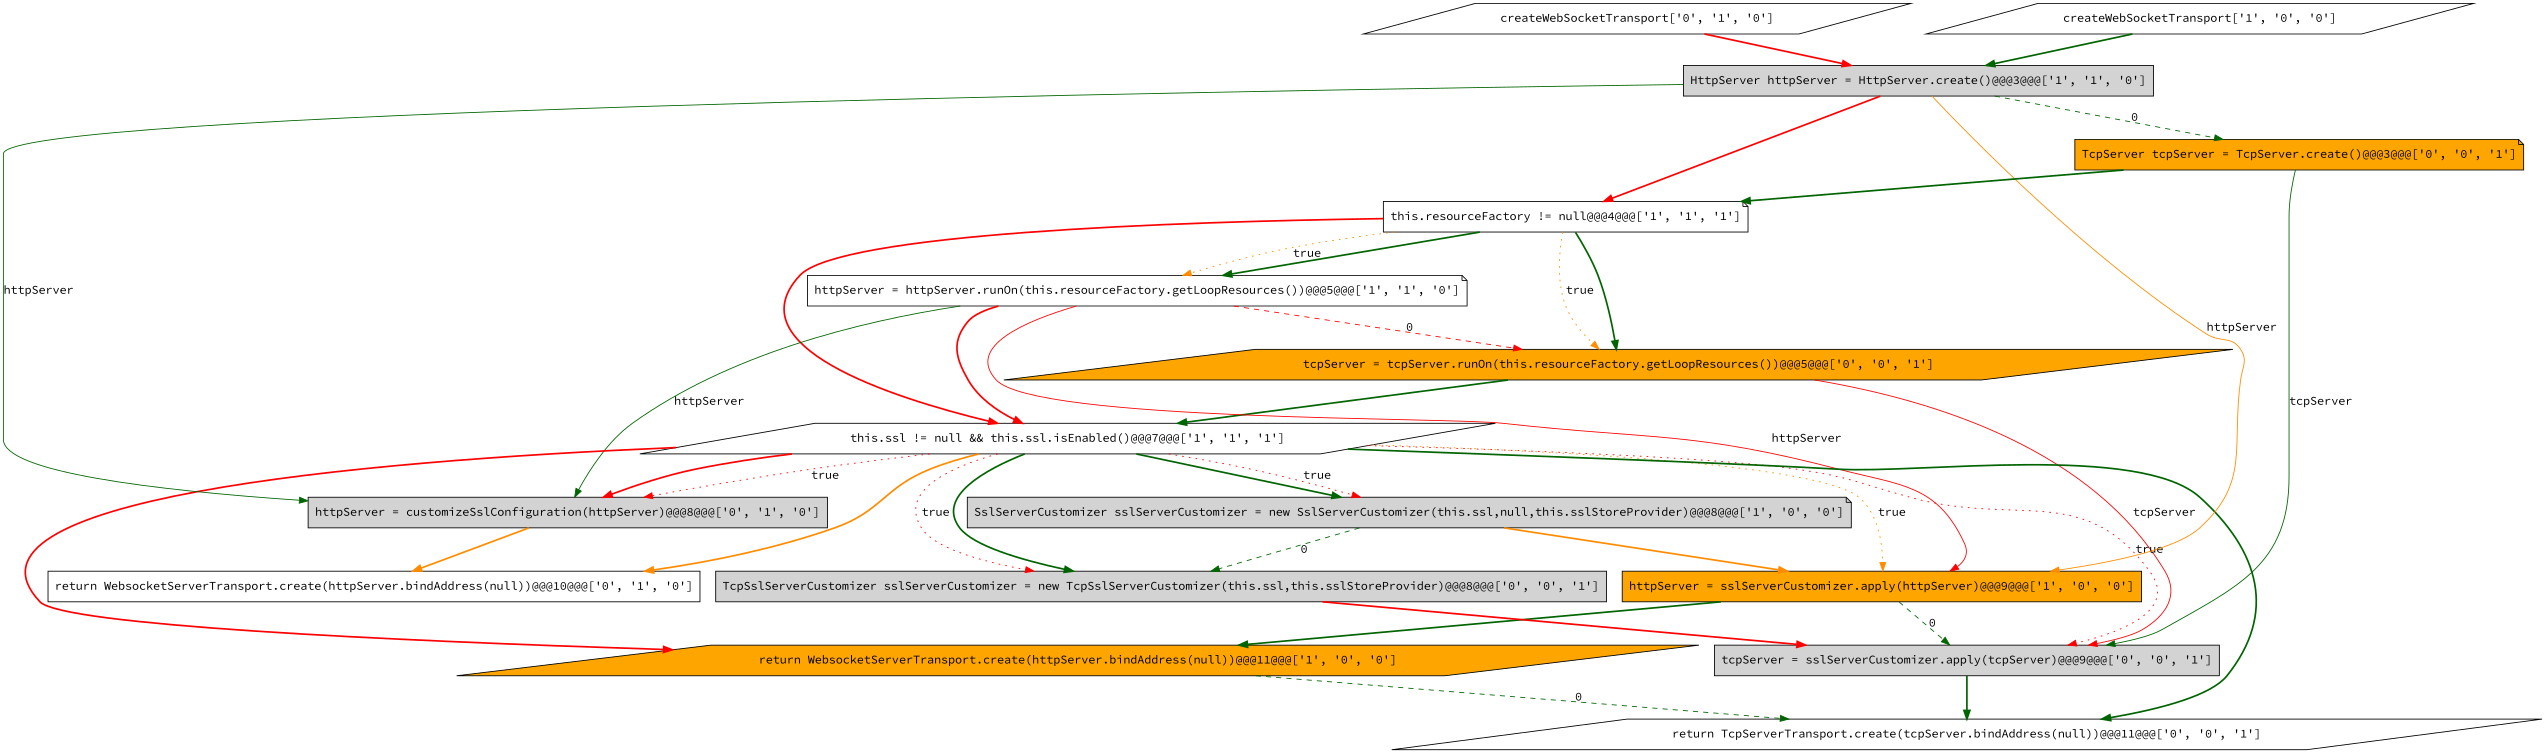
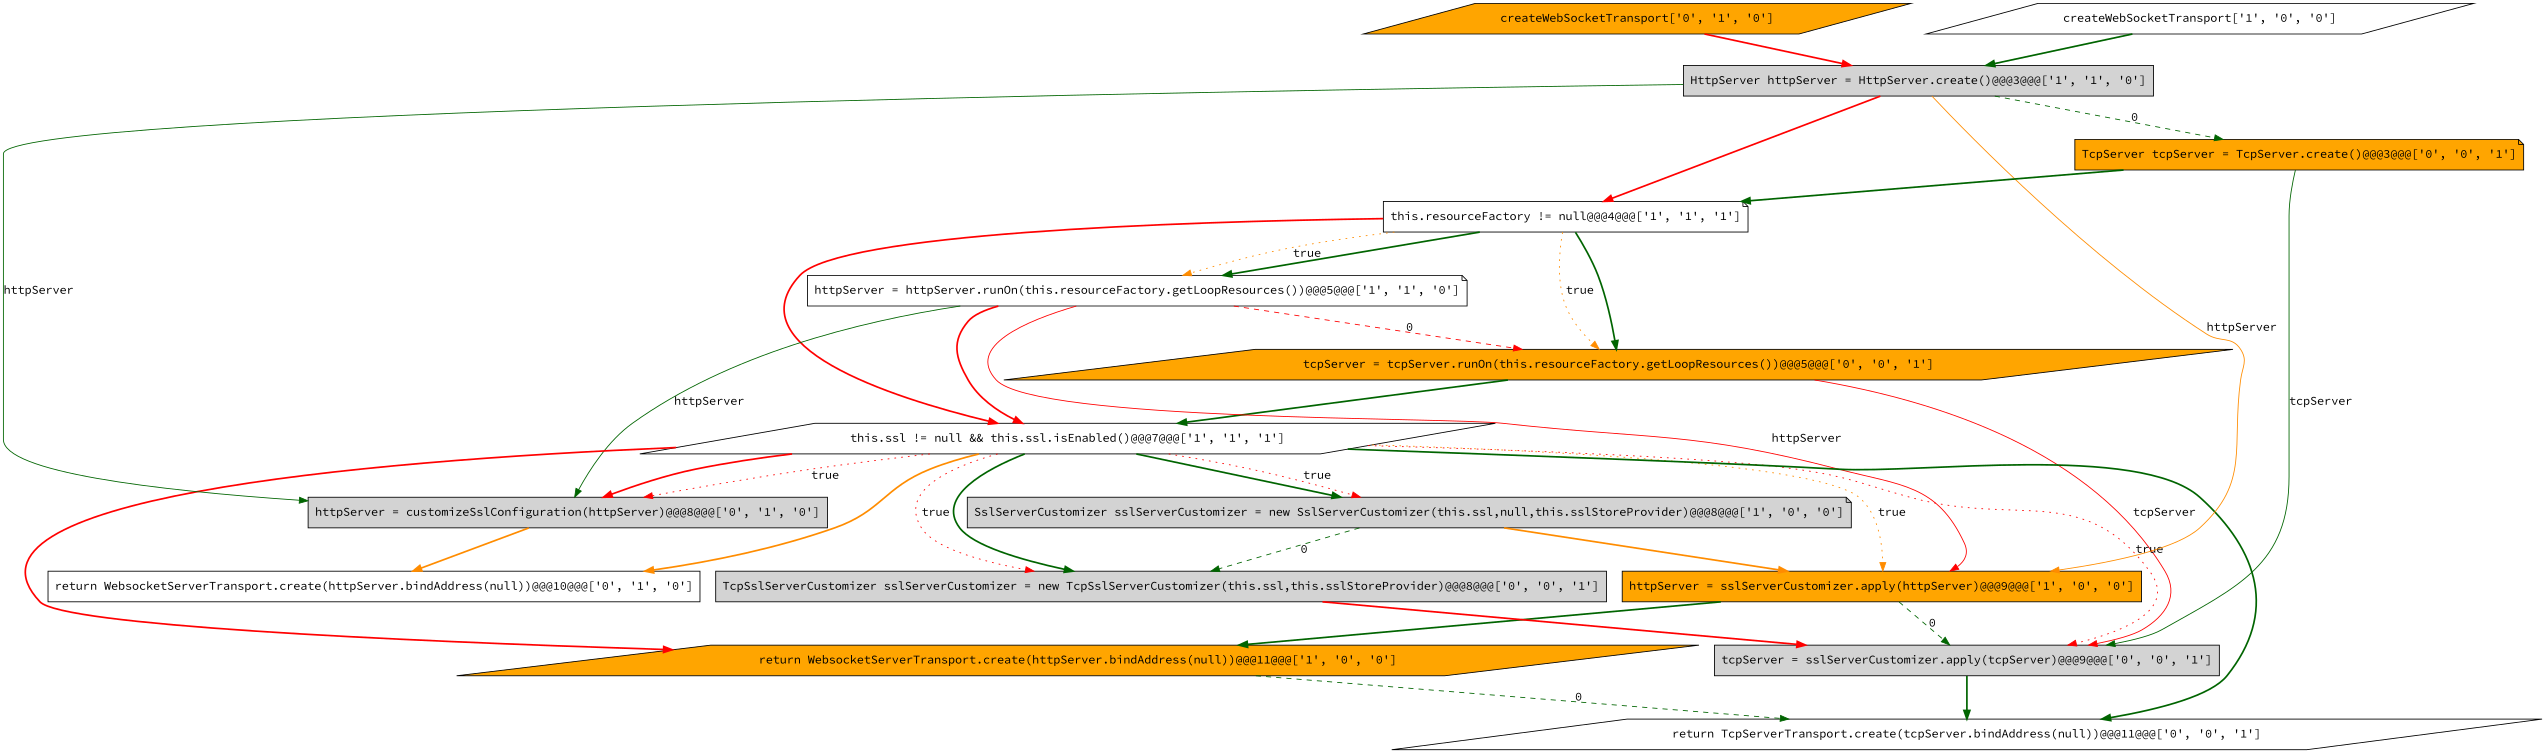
(1637, 19) -> (1637, 19)
